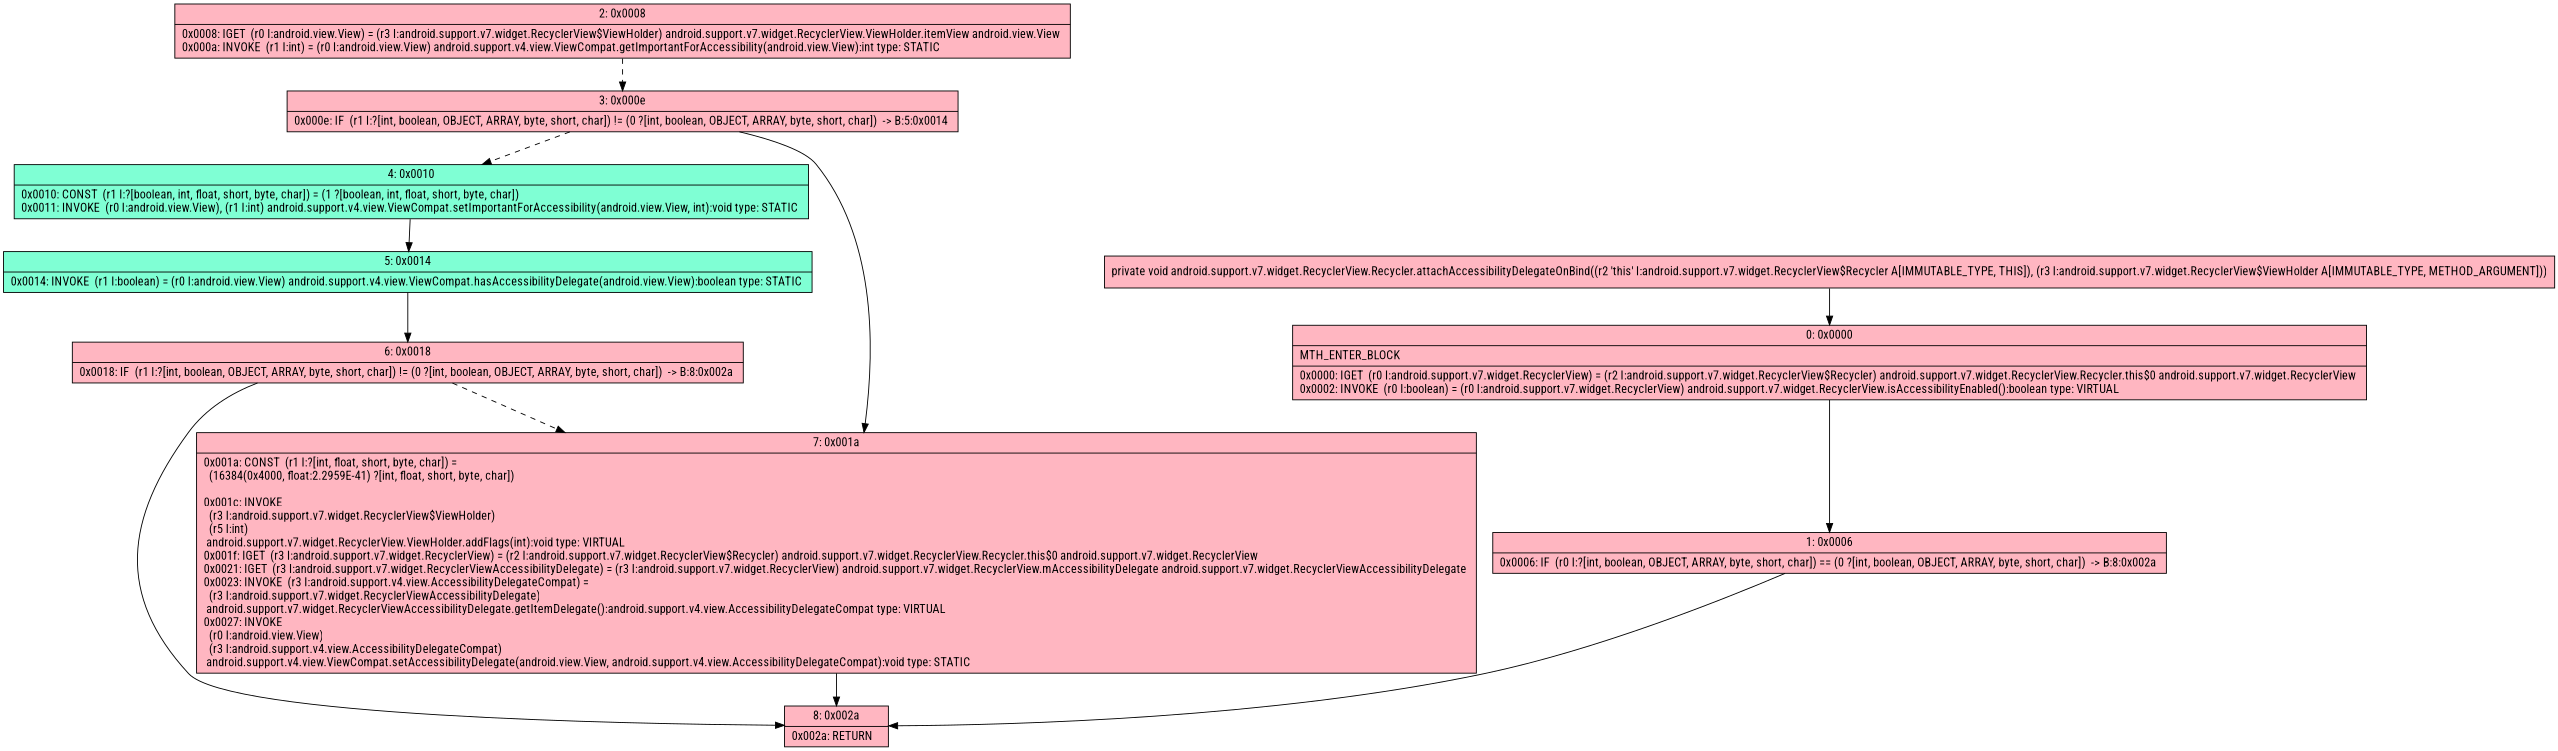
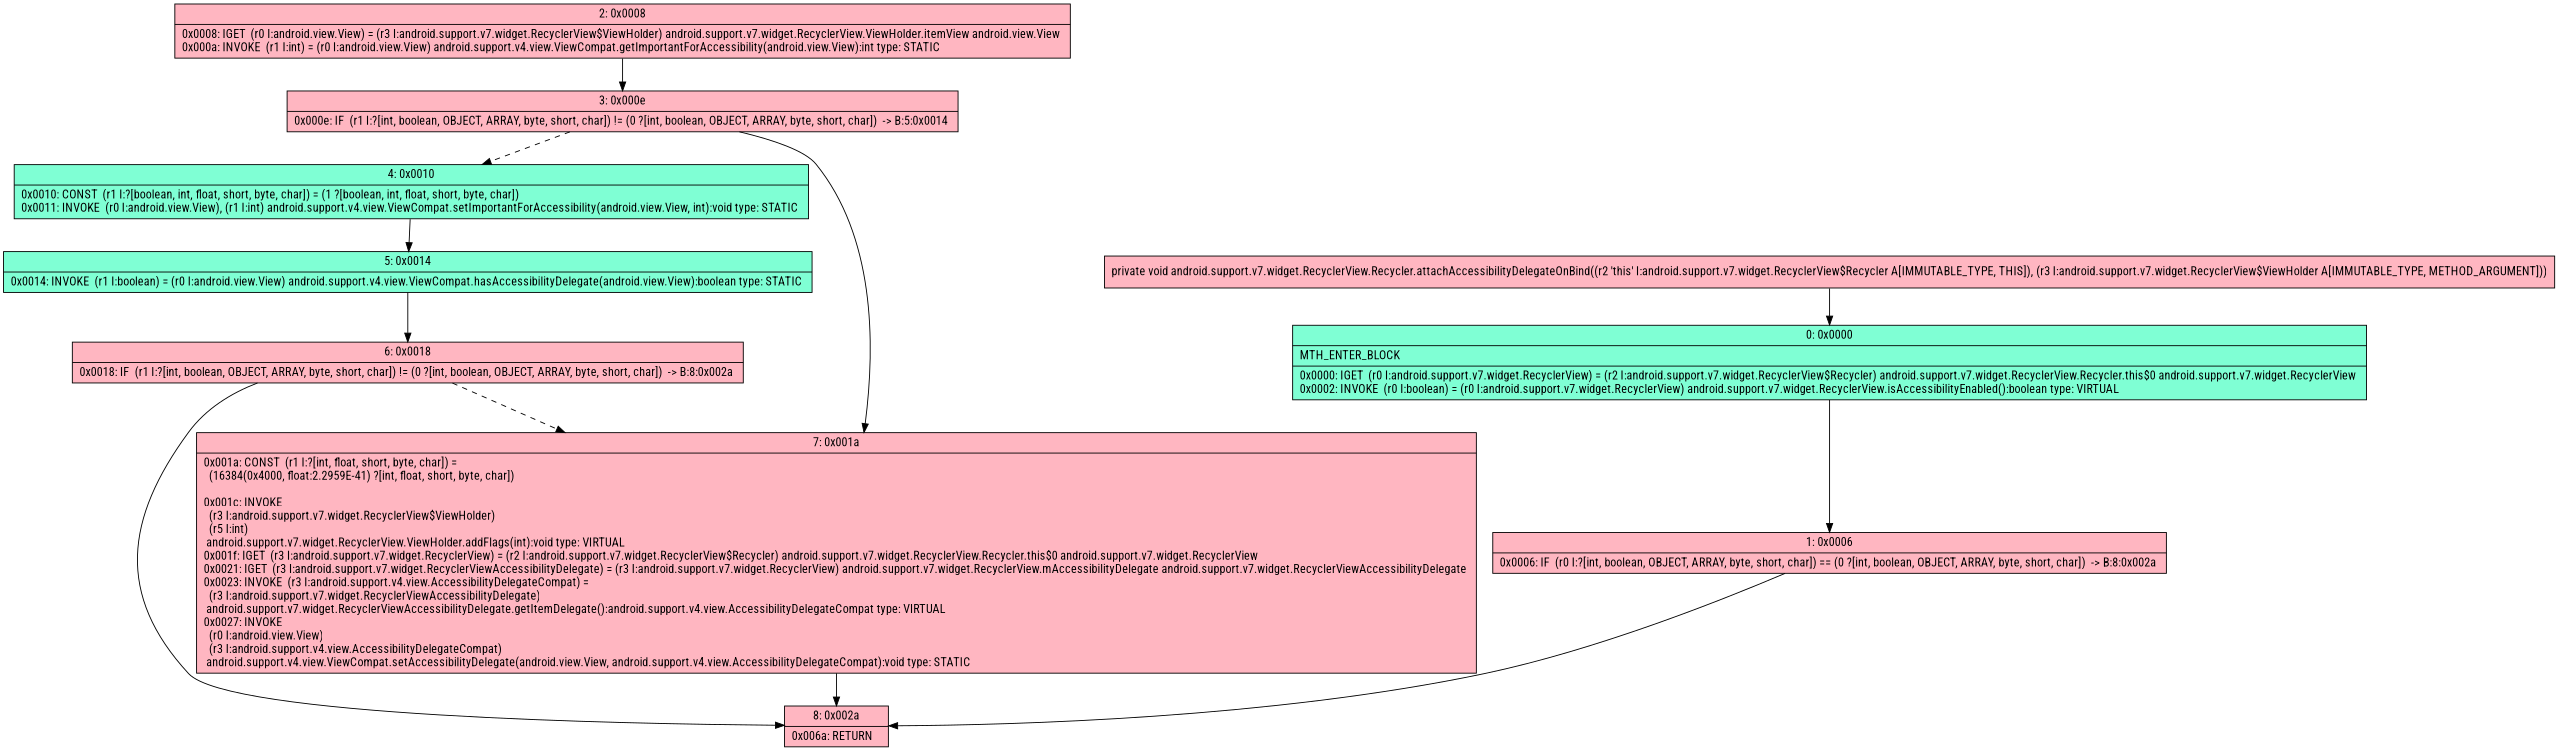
(623, 70) -> (623, 70)
(1830, 363) -> (1830, 363)
(836, 736) -> (836, 736)
